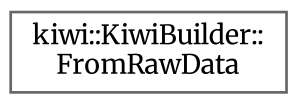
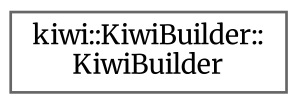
(149, 52) -> (149, 52)
